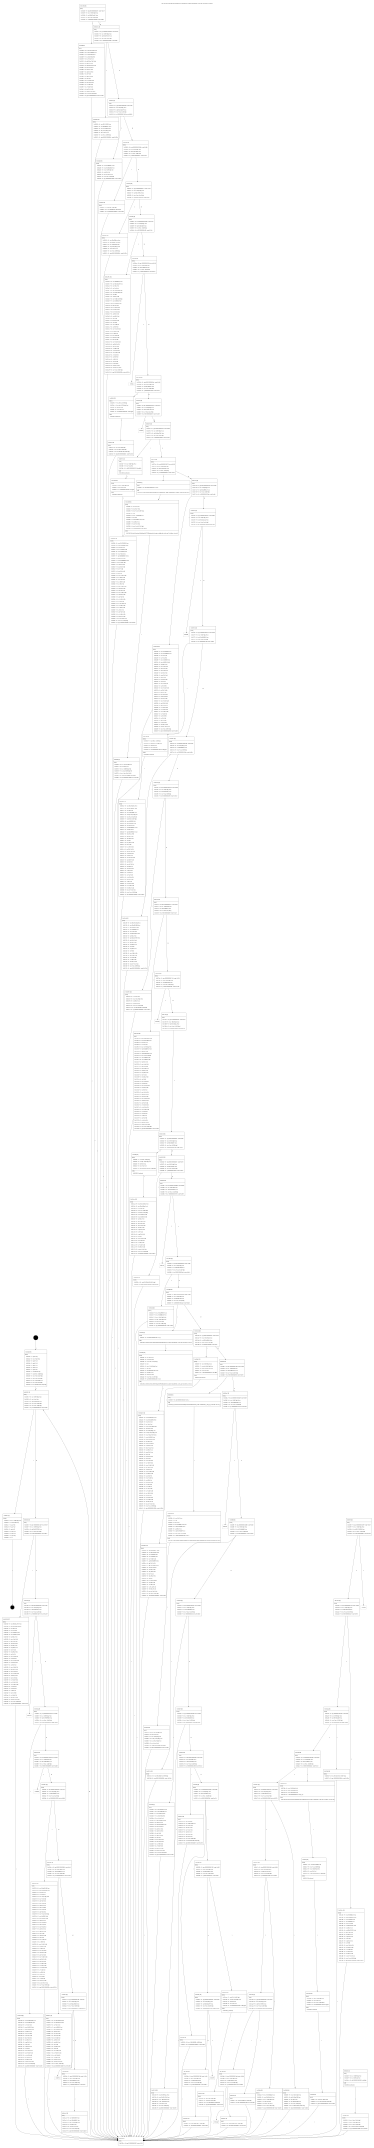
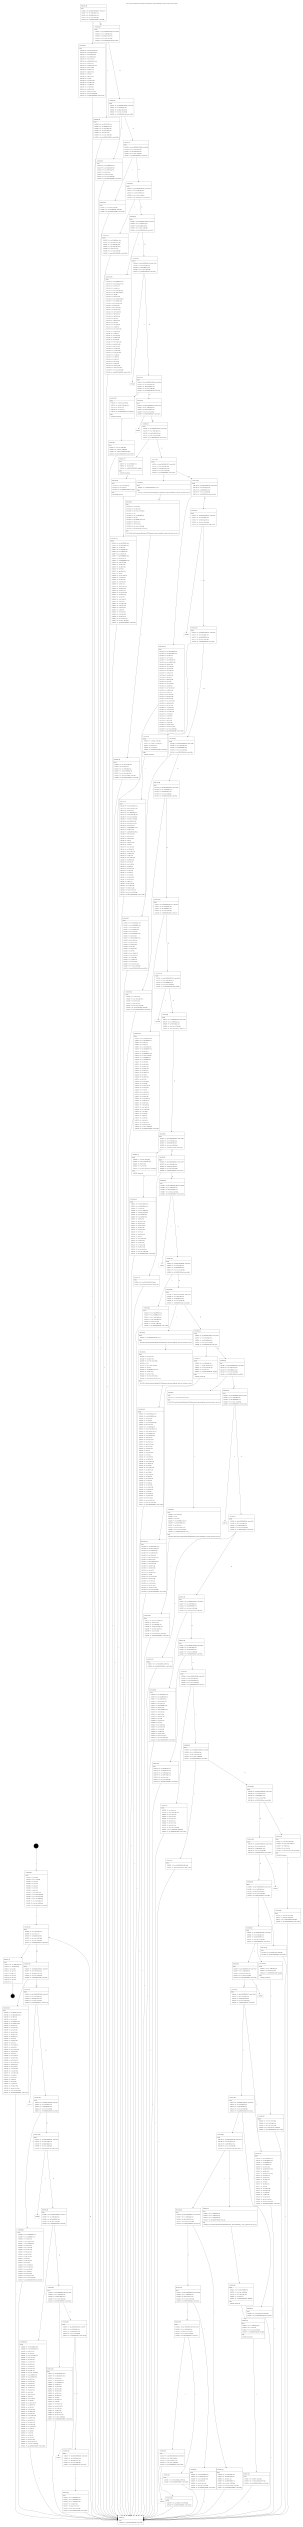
none -> (259, 1935)
